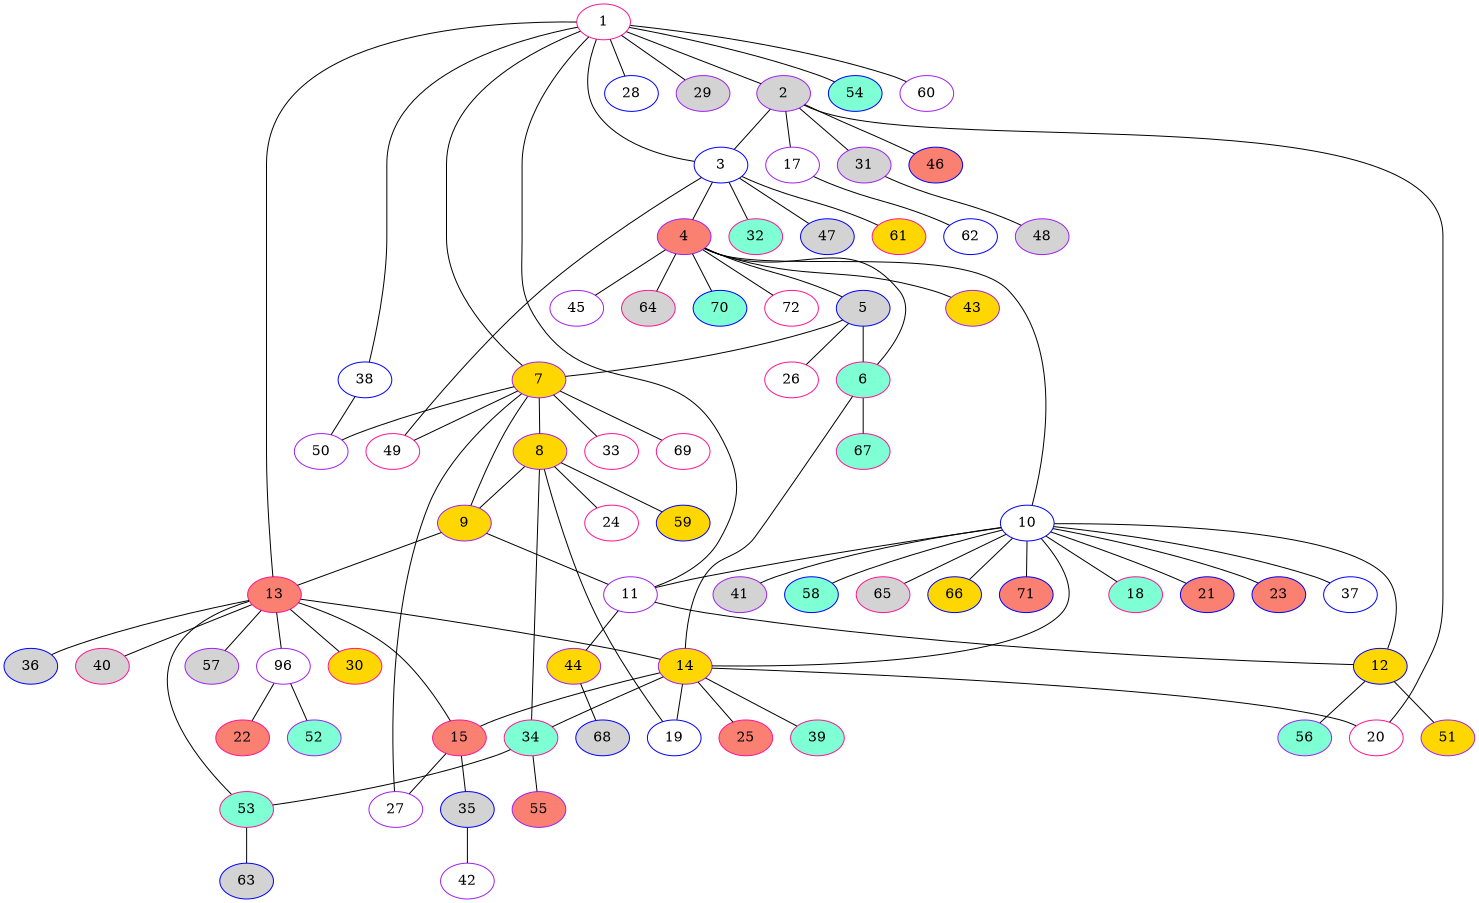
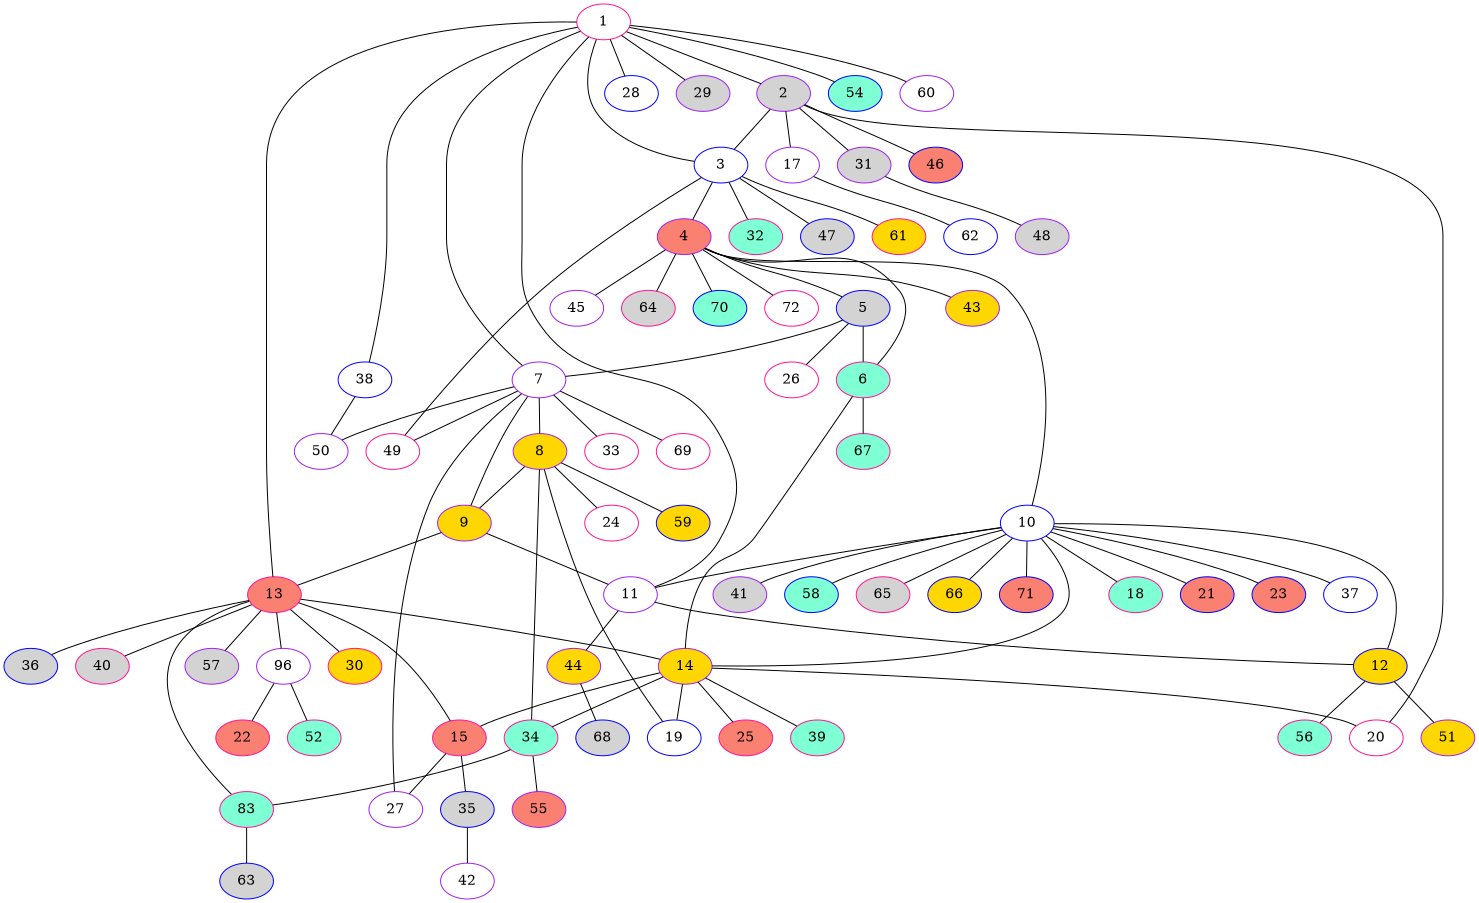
(539, 380) -> (539, 380)
(314, 738) -> (314, 738)
(1305, 738) -> (1305, 738)
(247, 809) -> (247, 809)
